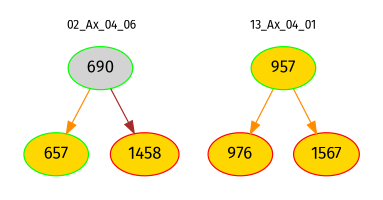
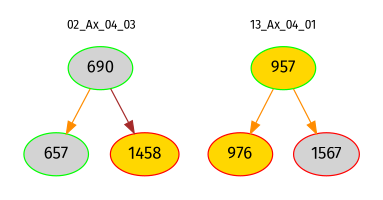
(102, 26) -> (102, 26)
(56, 154) -> (56, 154)
(326, 154) -> (326, 154)
